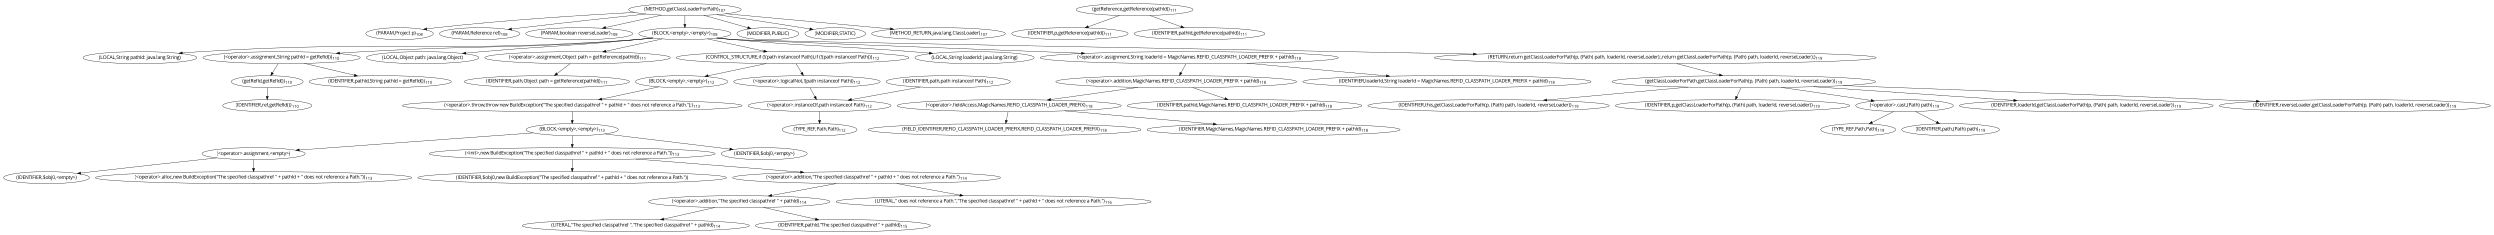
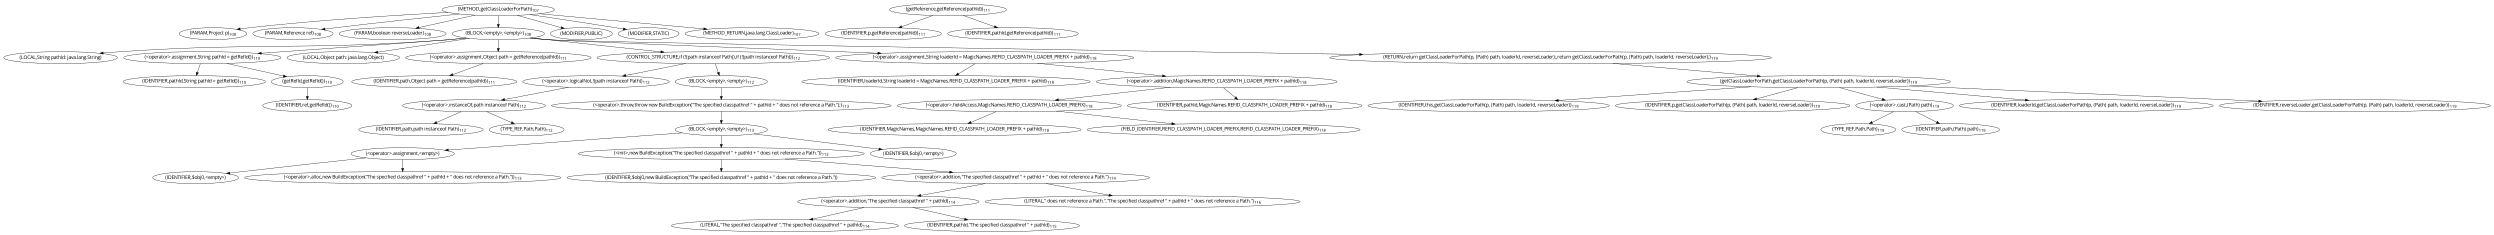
(975, 58) -> none
(886, 93) -> (449, 117)
